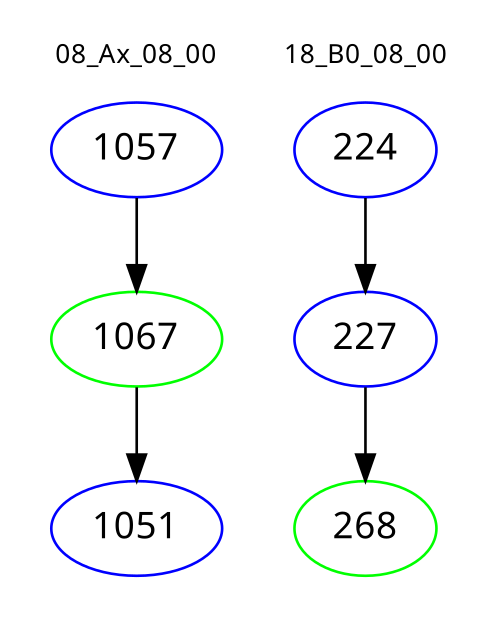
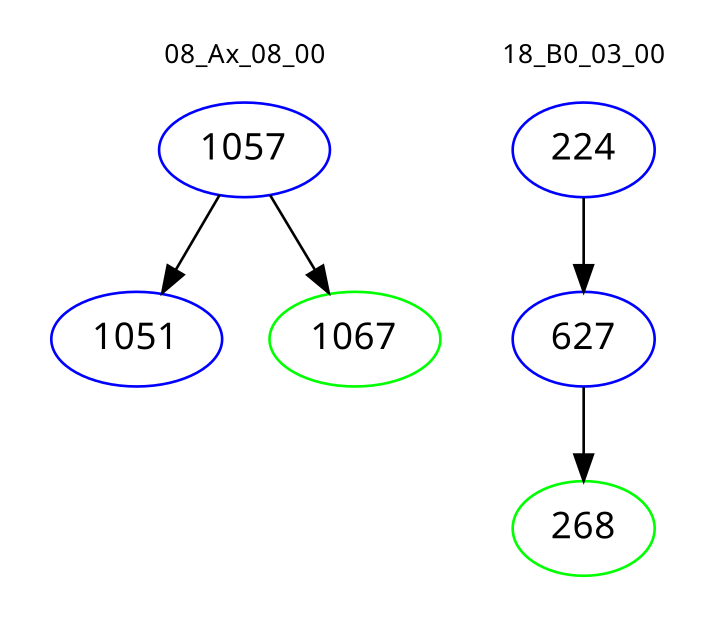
(367, 57) -> (585, 57)
(365, 339) -> (584, 339)
(137, 421) -> (198, 233)
